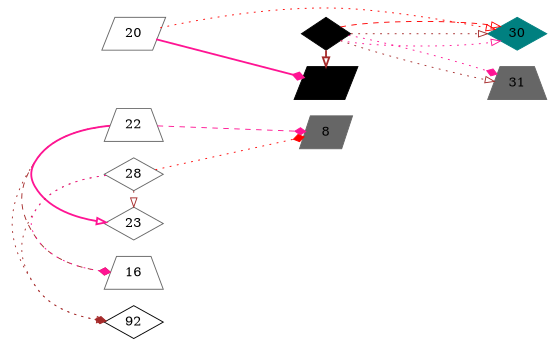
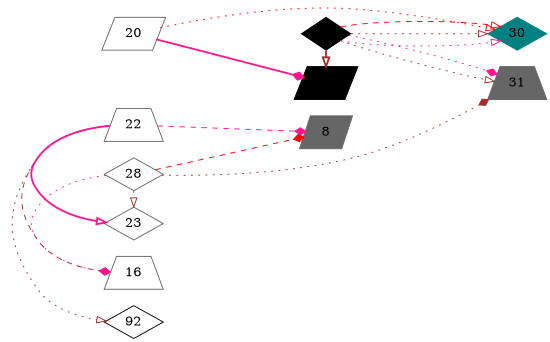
(224, 154) -> (224, 154)
(22, 243) -> (326, 164)
